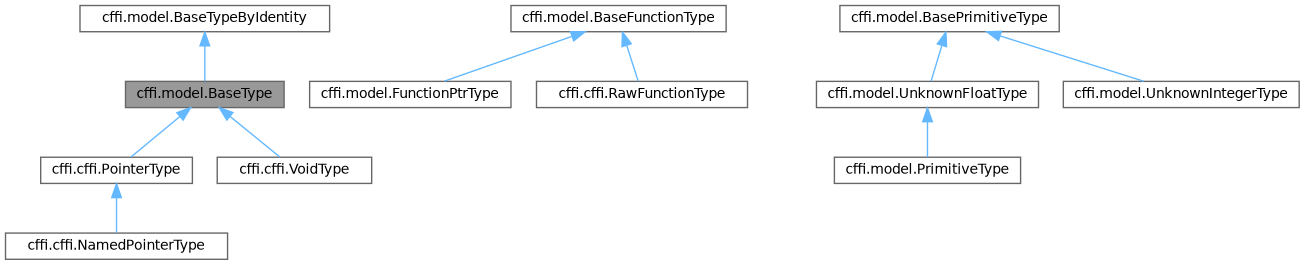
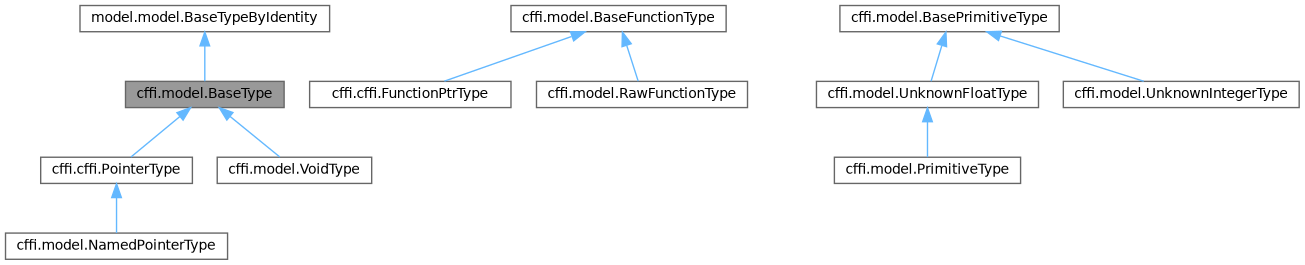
(205, 19) -> (205, 19)
(410, 94) -> (410, 94)
(642, 94) -> (642, 94)
(294, 170) -> (294, 170)
(117, 246) -> (117, 246)
